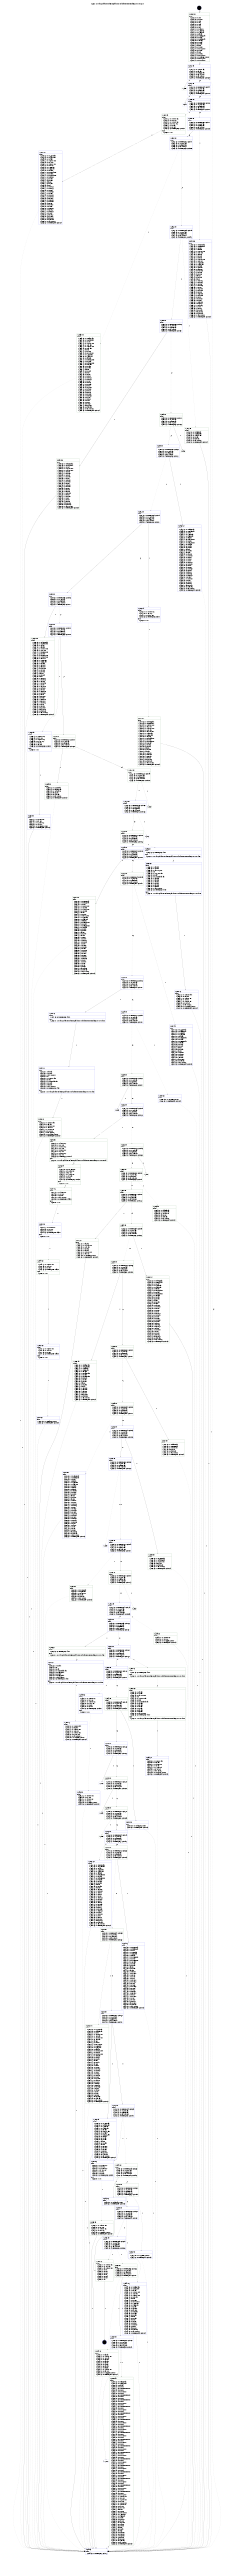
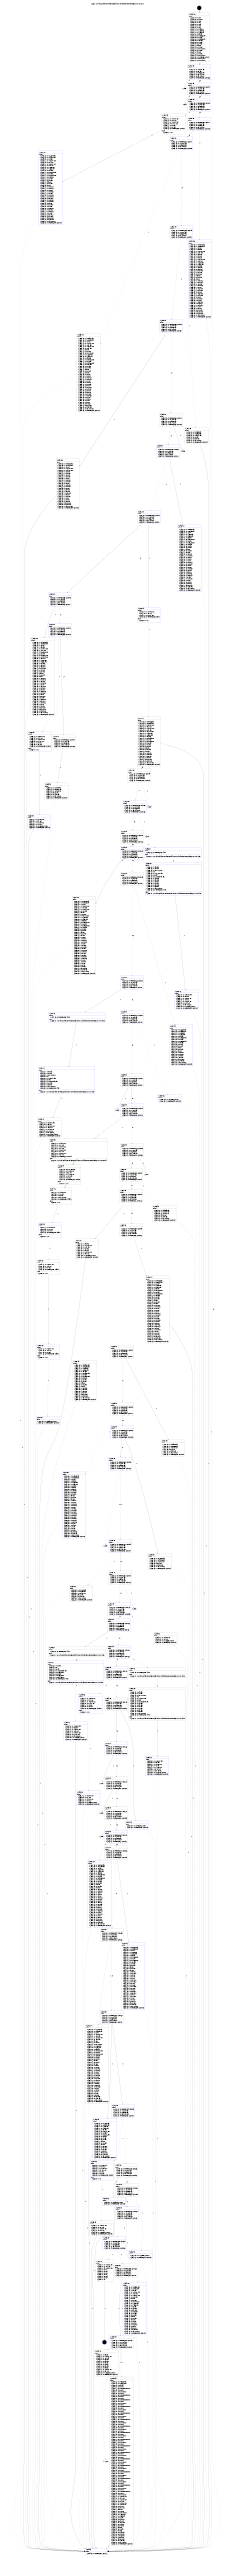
(101, 758) -> (142, 767)
(122, 1267) -> none
